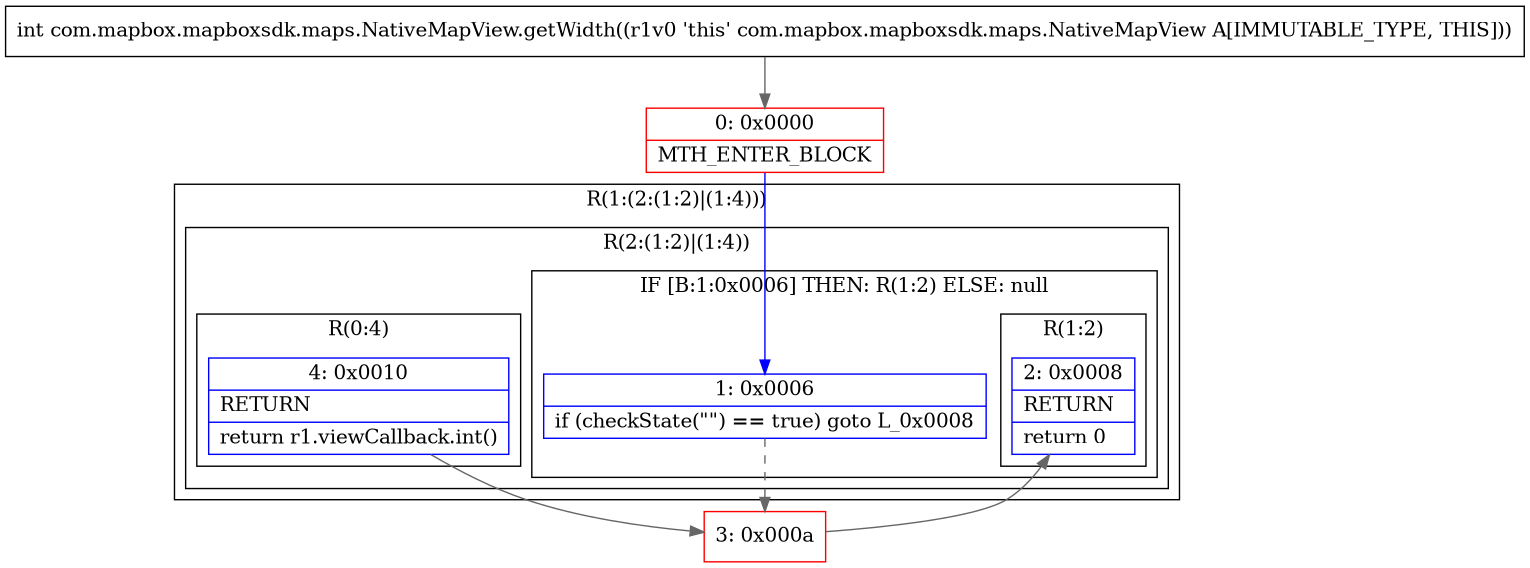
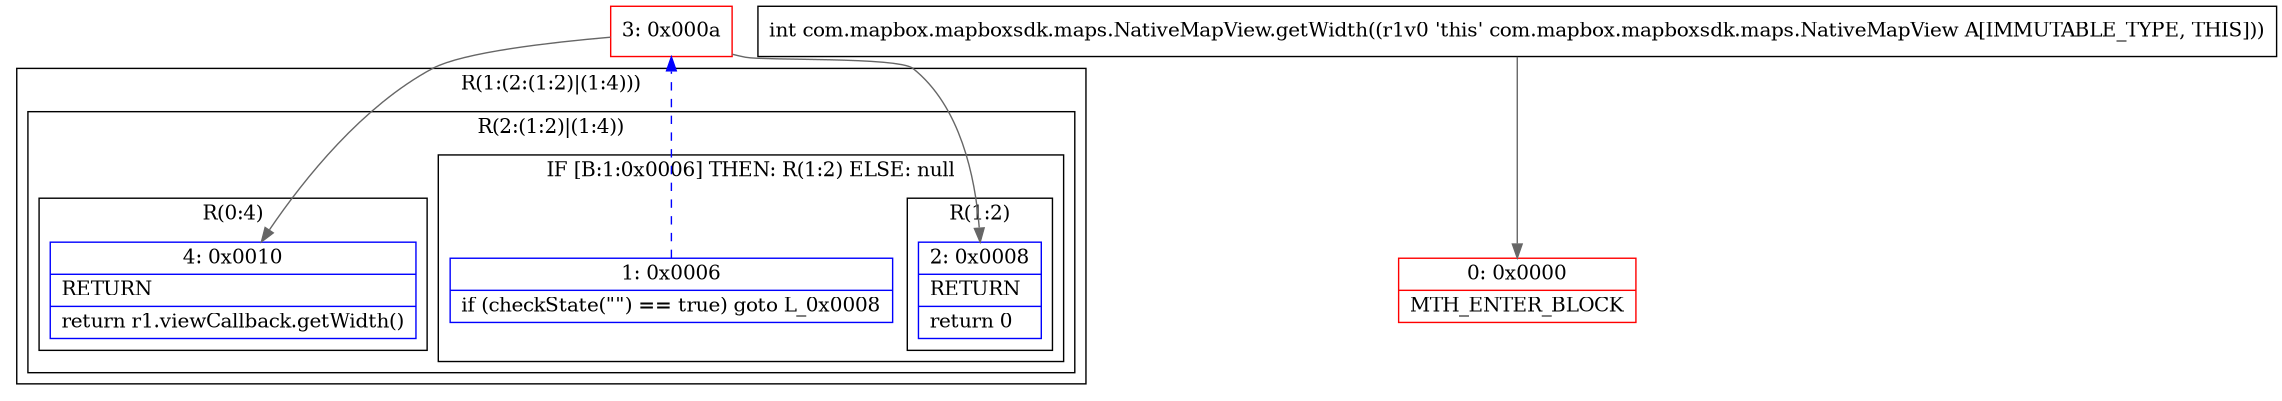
(765, 262) -> none
(359, 438) -> (233, 322)
(765, 468) -> (671, 165)
(556, 508) -> (411, 81)
